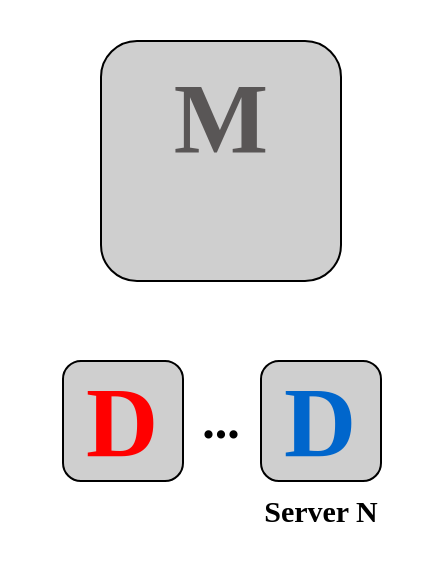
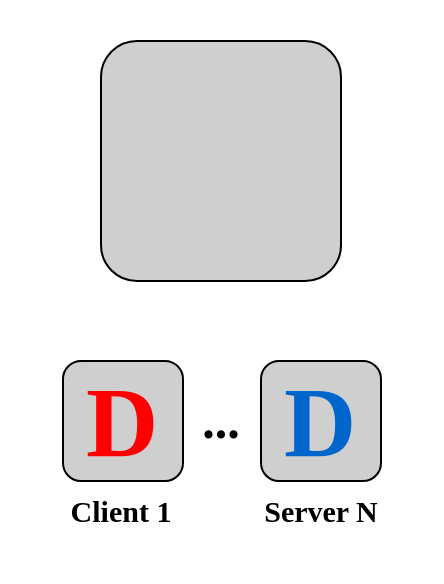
(221, 116) -> none
none -> (121, 511)
